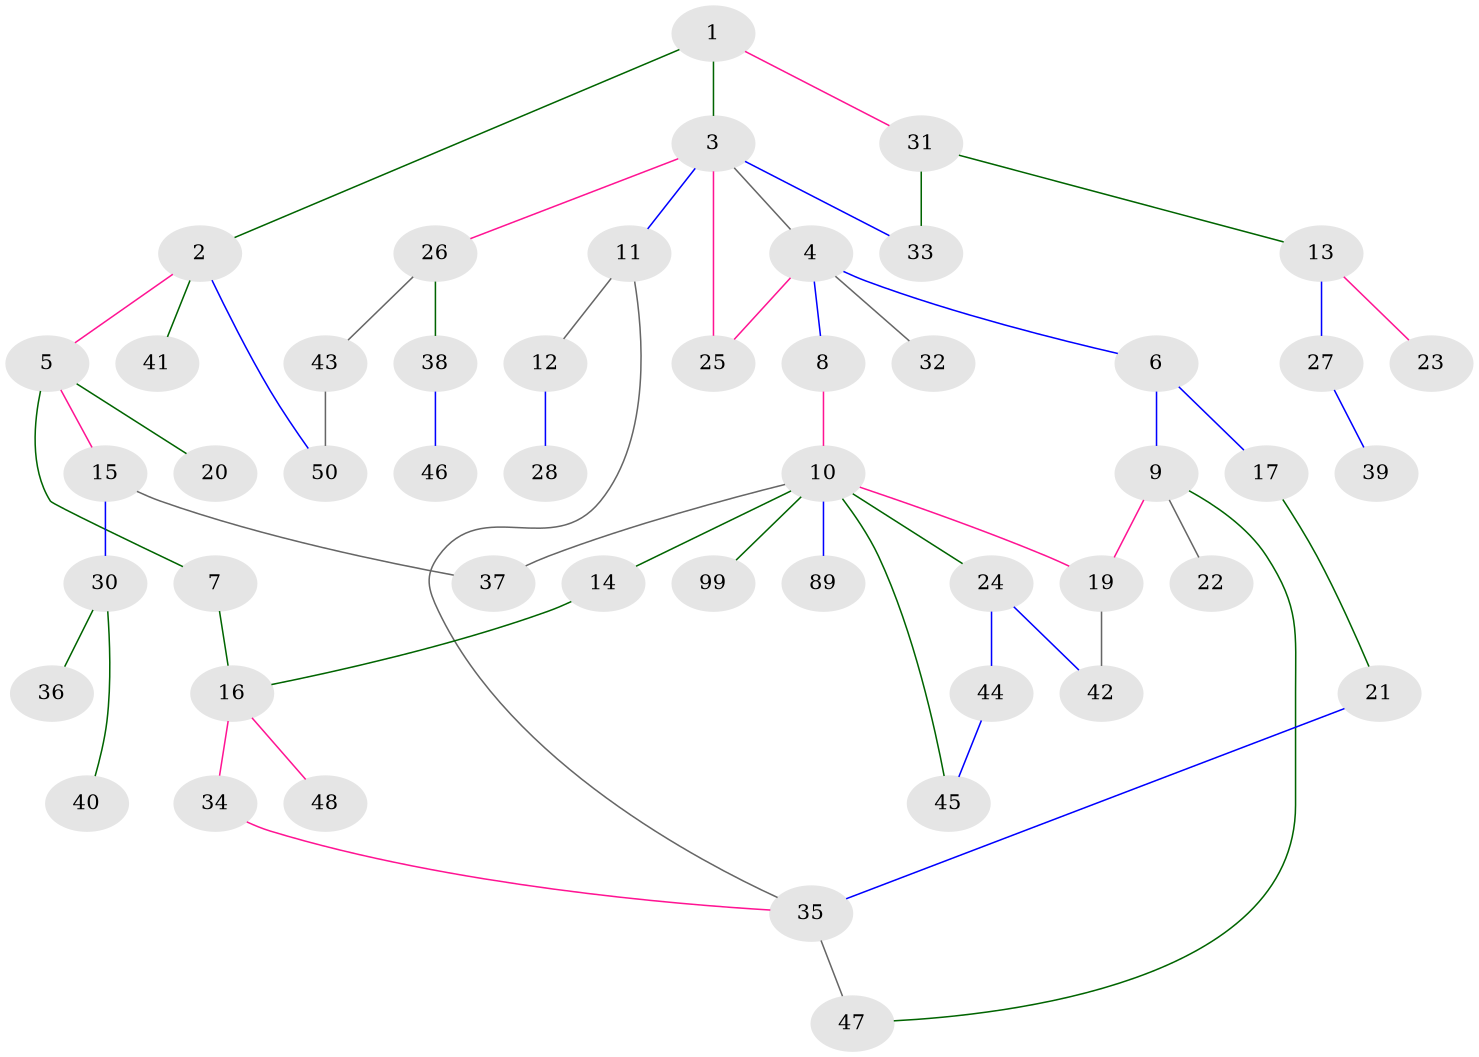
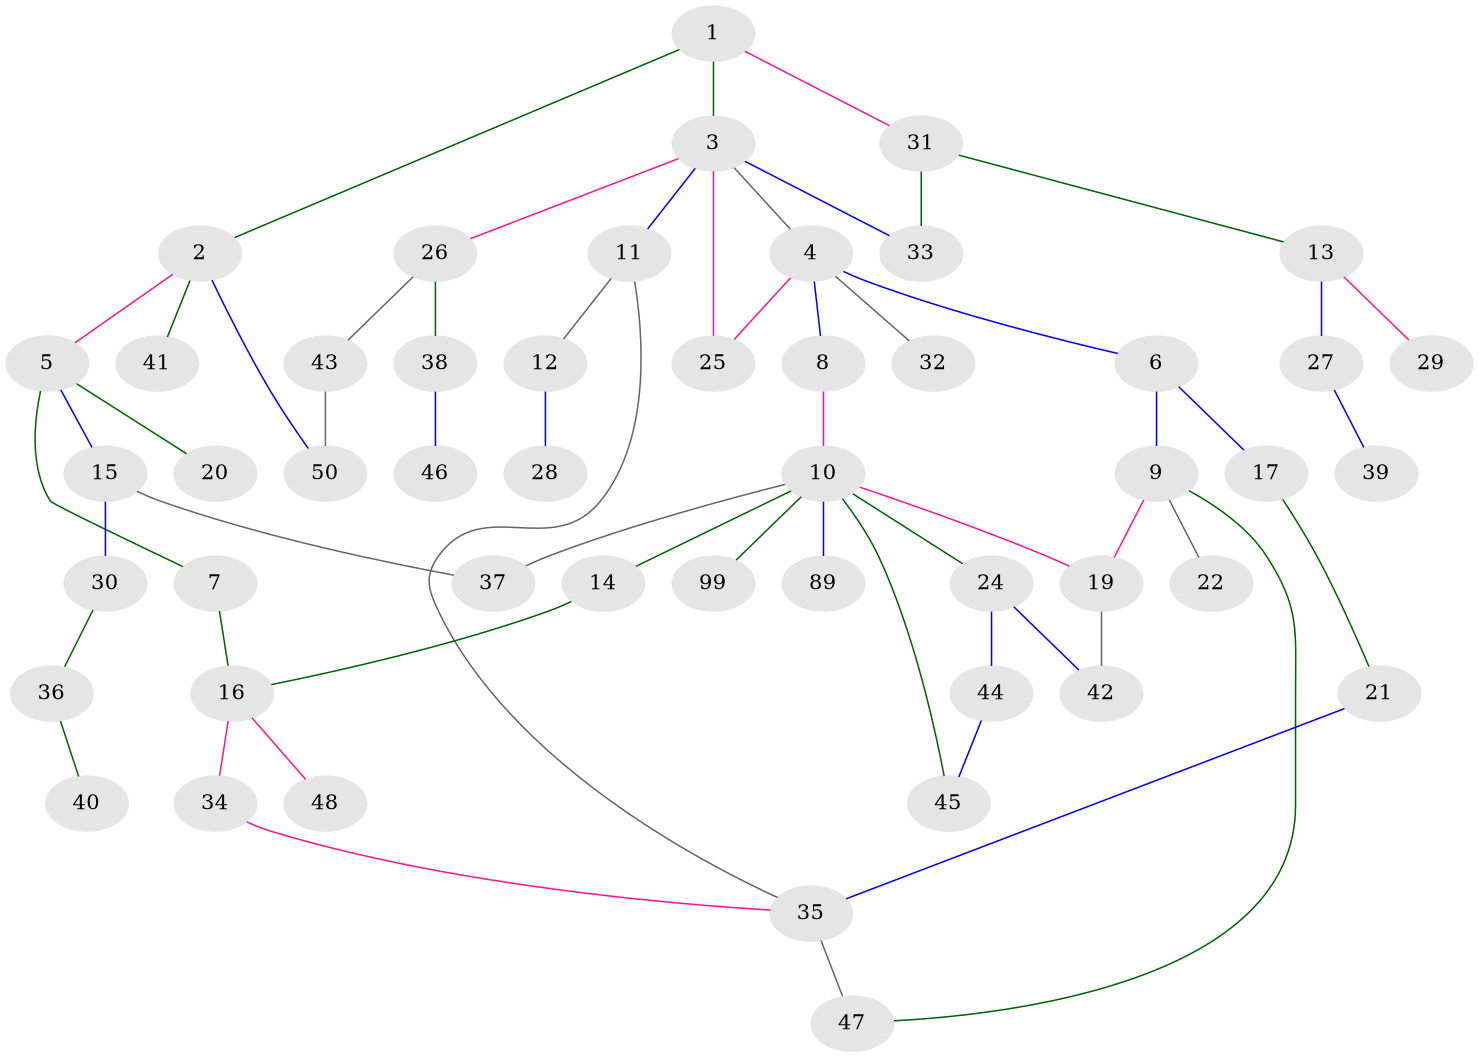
(1432, 364) -> (1432, 364)
(76, 419) -> (76, 419)
(109, 694) -> (70, 749)
